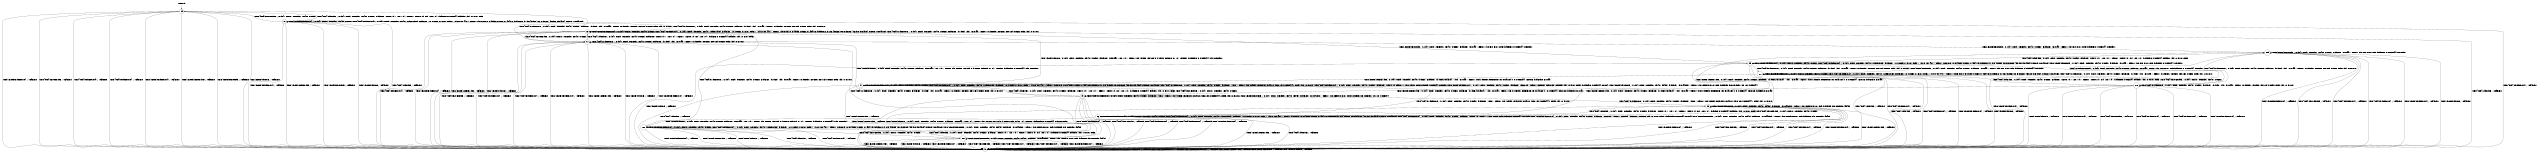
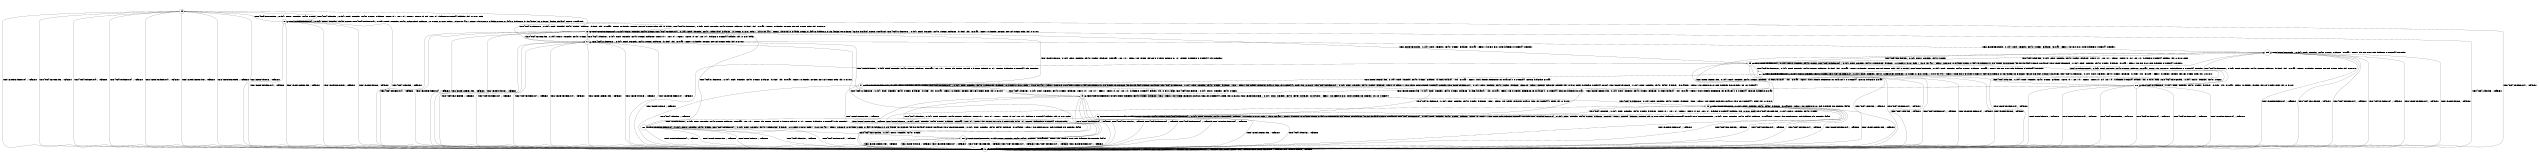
(182, 4) -> none
none -> (1931, 56)
(820, 129) -> (981, 121)
